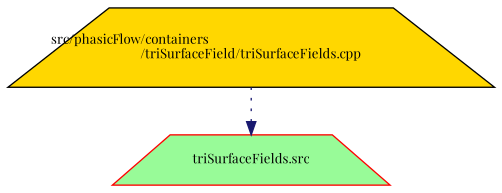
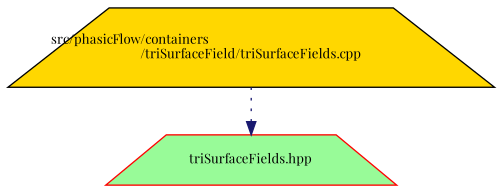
(251, 160) -> (251, 160)
